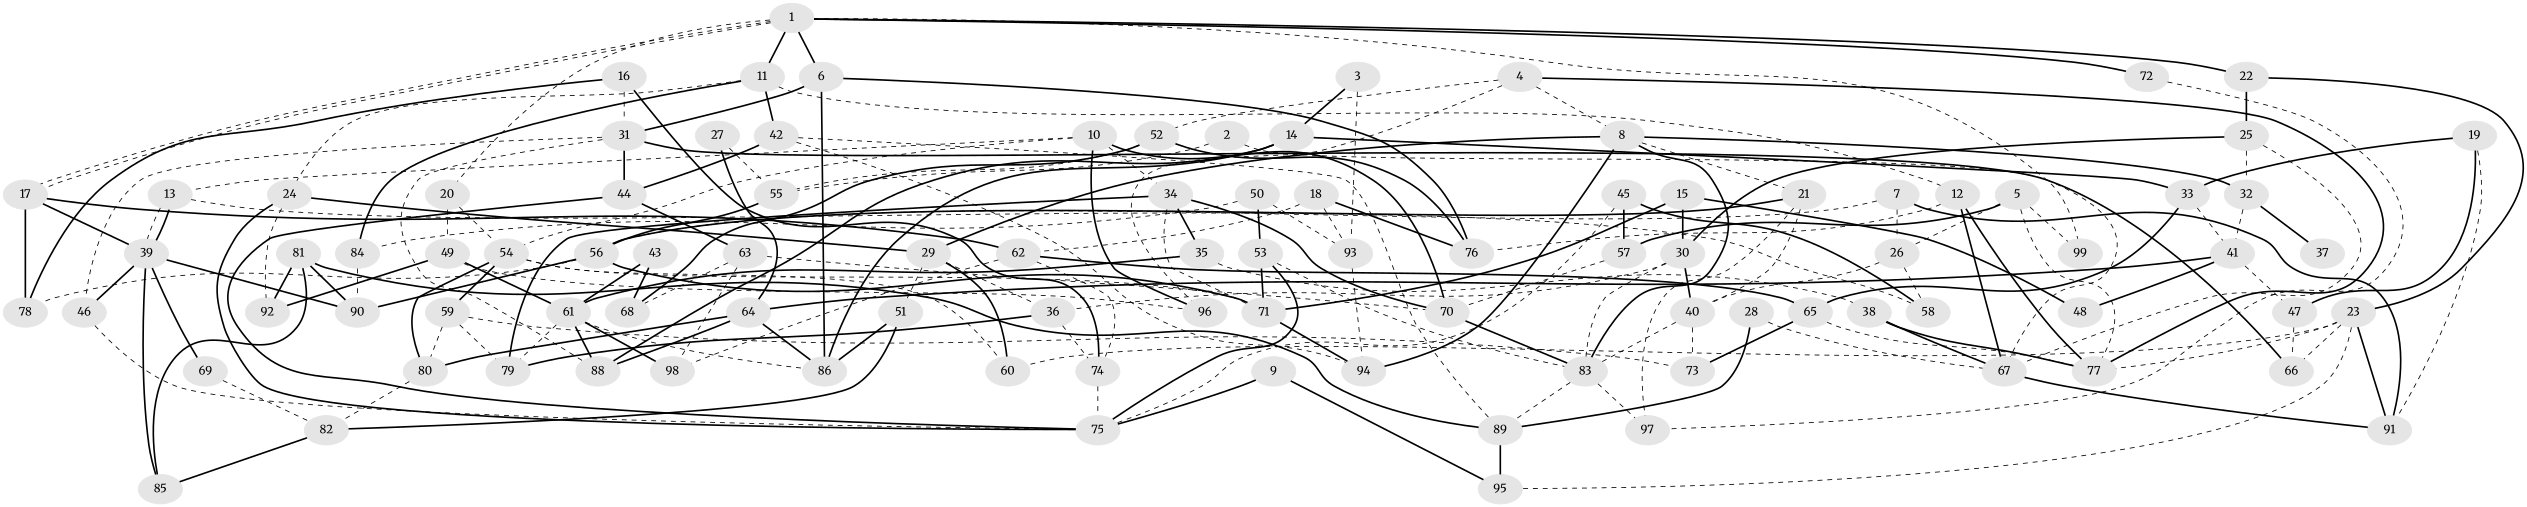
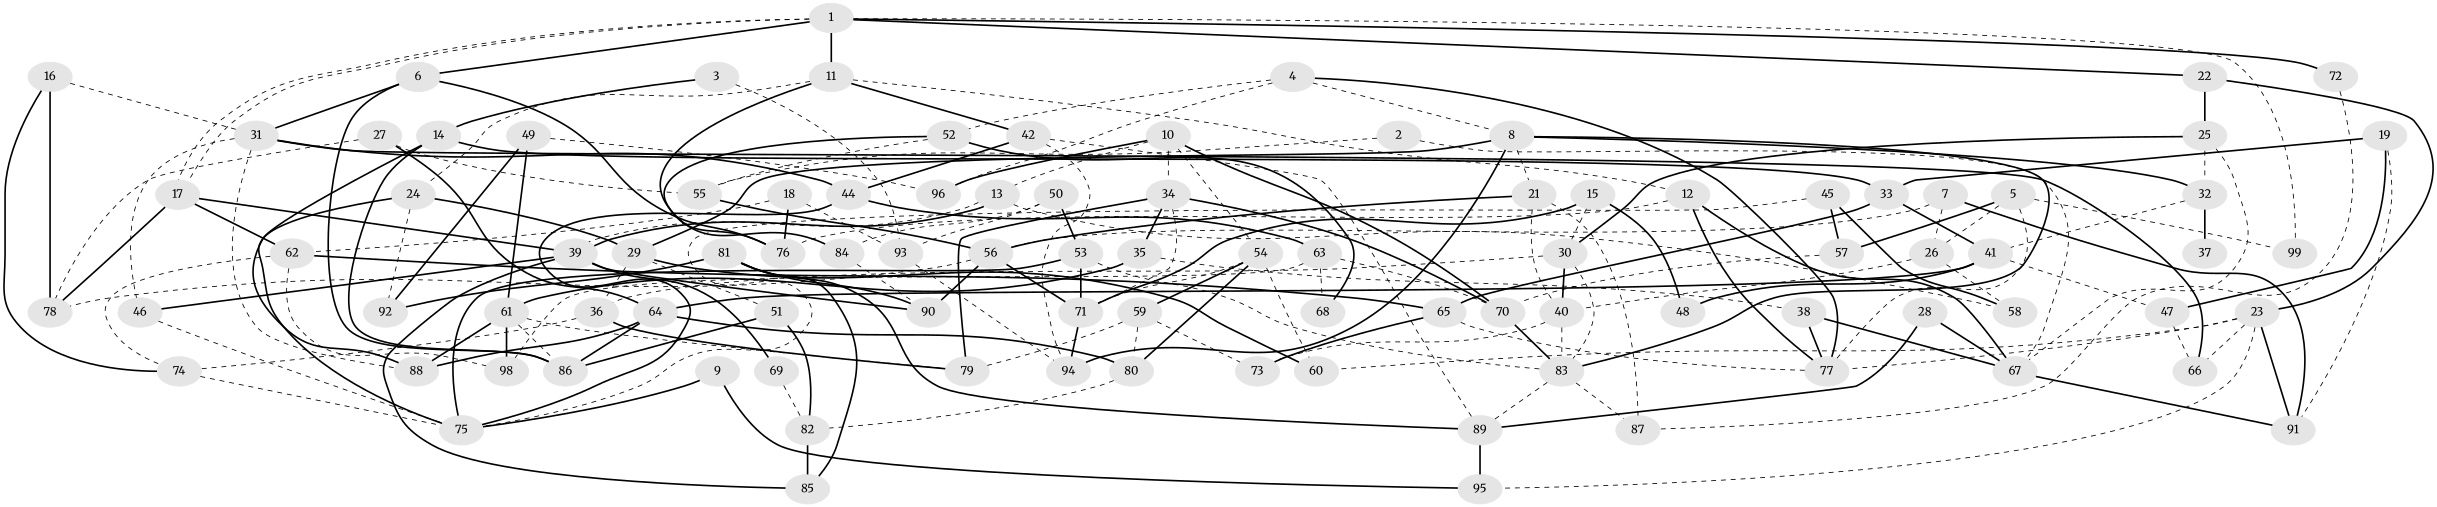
none -> (169, 173)
(447, 195) -> none
(1683, 224) -> (1582, 218)
(2212, 227) -> (1944, 227)
(655, 254) -> none
(1869, 350) -> (1970, 342)
(1648, 430) -> (1638, 430)
